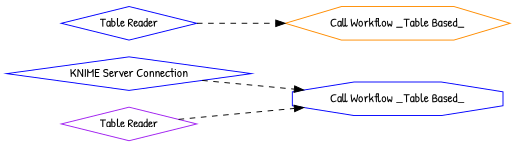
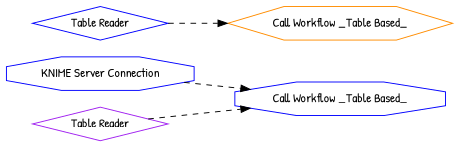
(129, 74) -> (100, 74)
